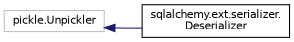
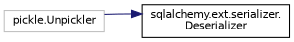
(129, 28) -> (118, 14)
